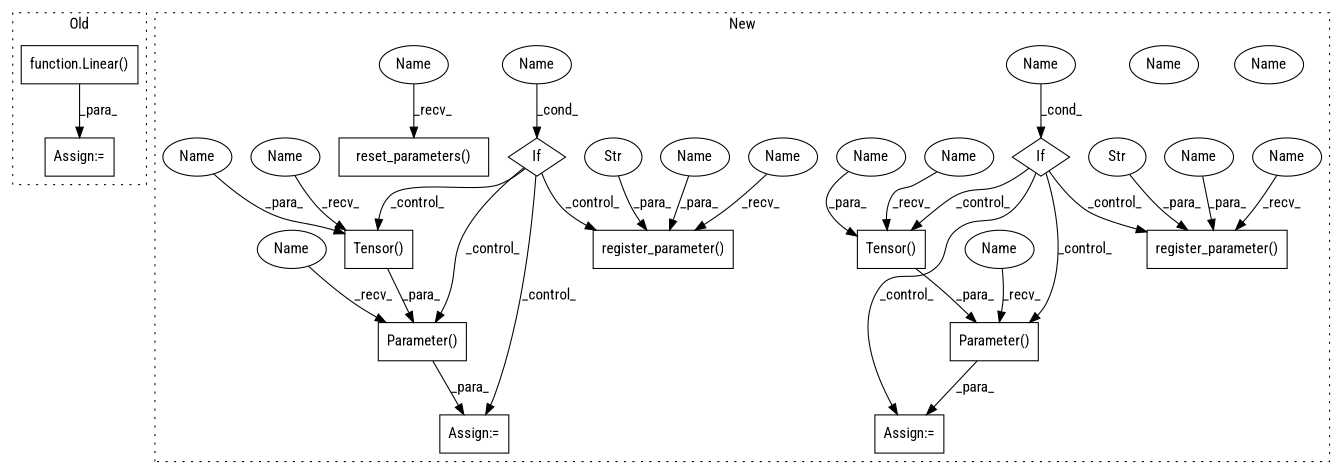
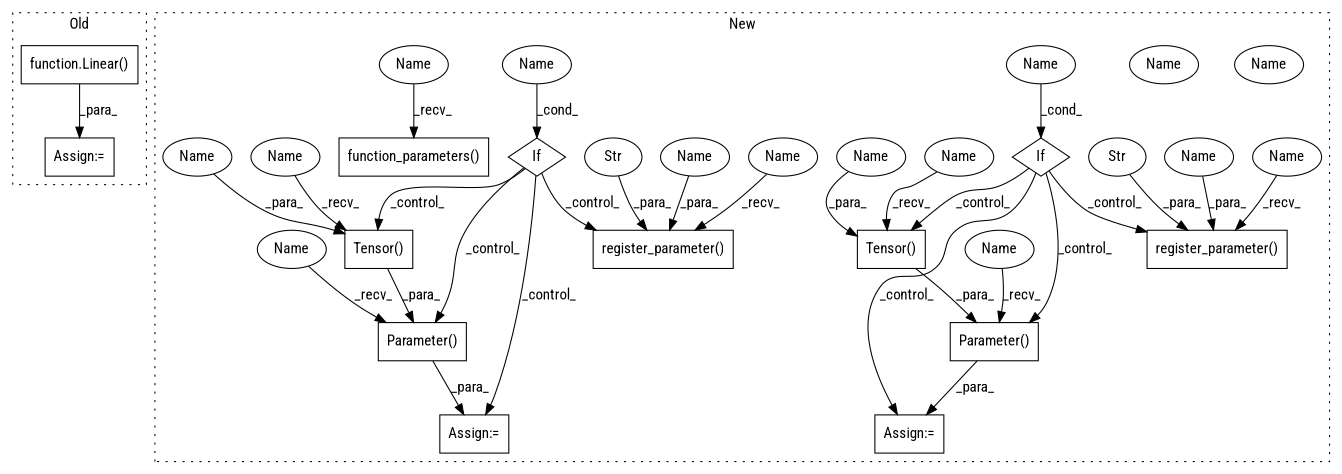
(414, 157) -> (414, 157)
